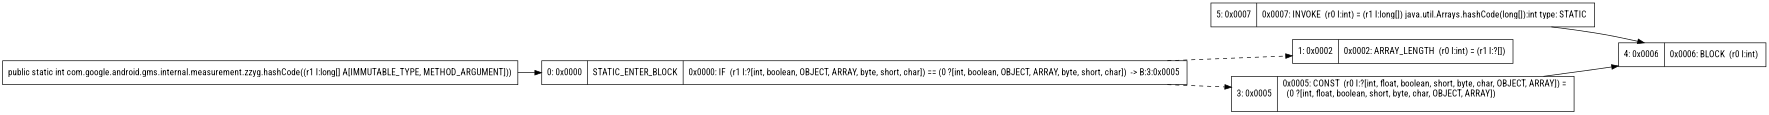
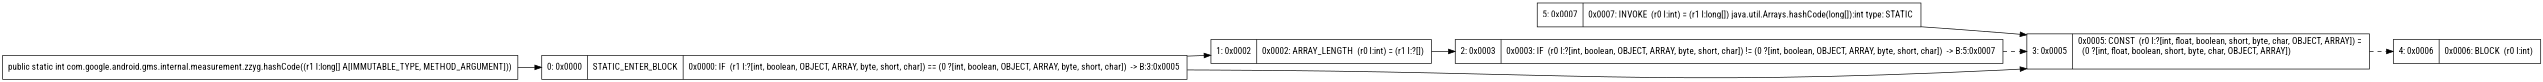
(1595, 33) -> (1971, 30)
none -> (1729, 51)
(1226, 58) -> (1196, 56)
(1578, 72) -> (2378, 51)
(1196, 86) -> (1604, 77)
